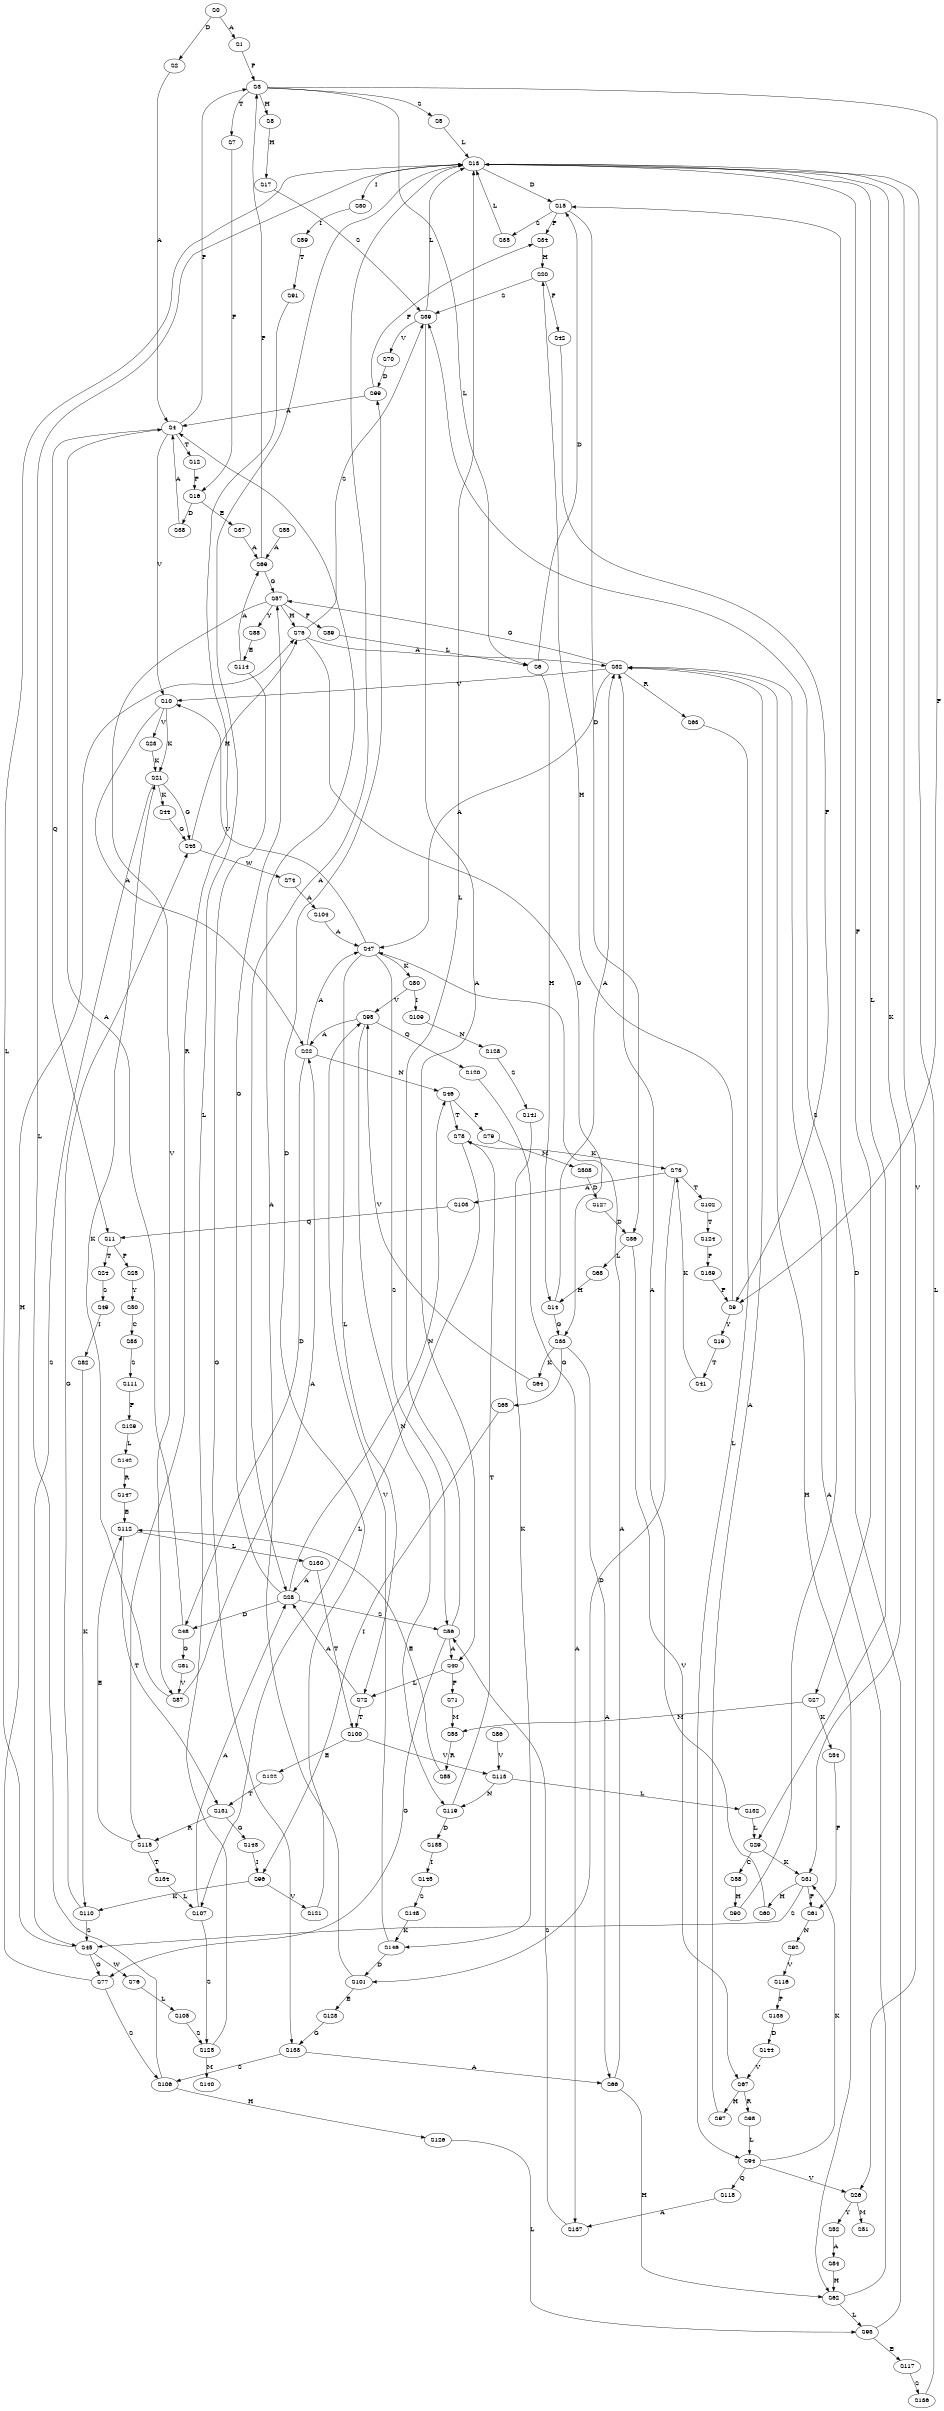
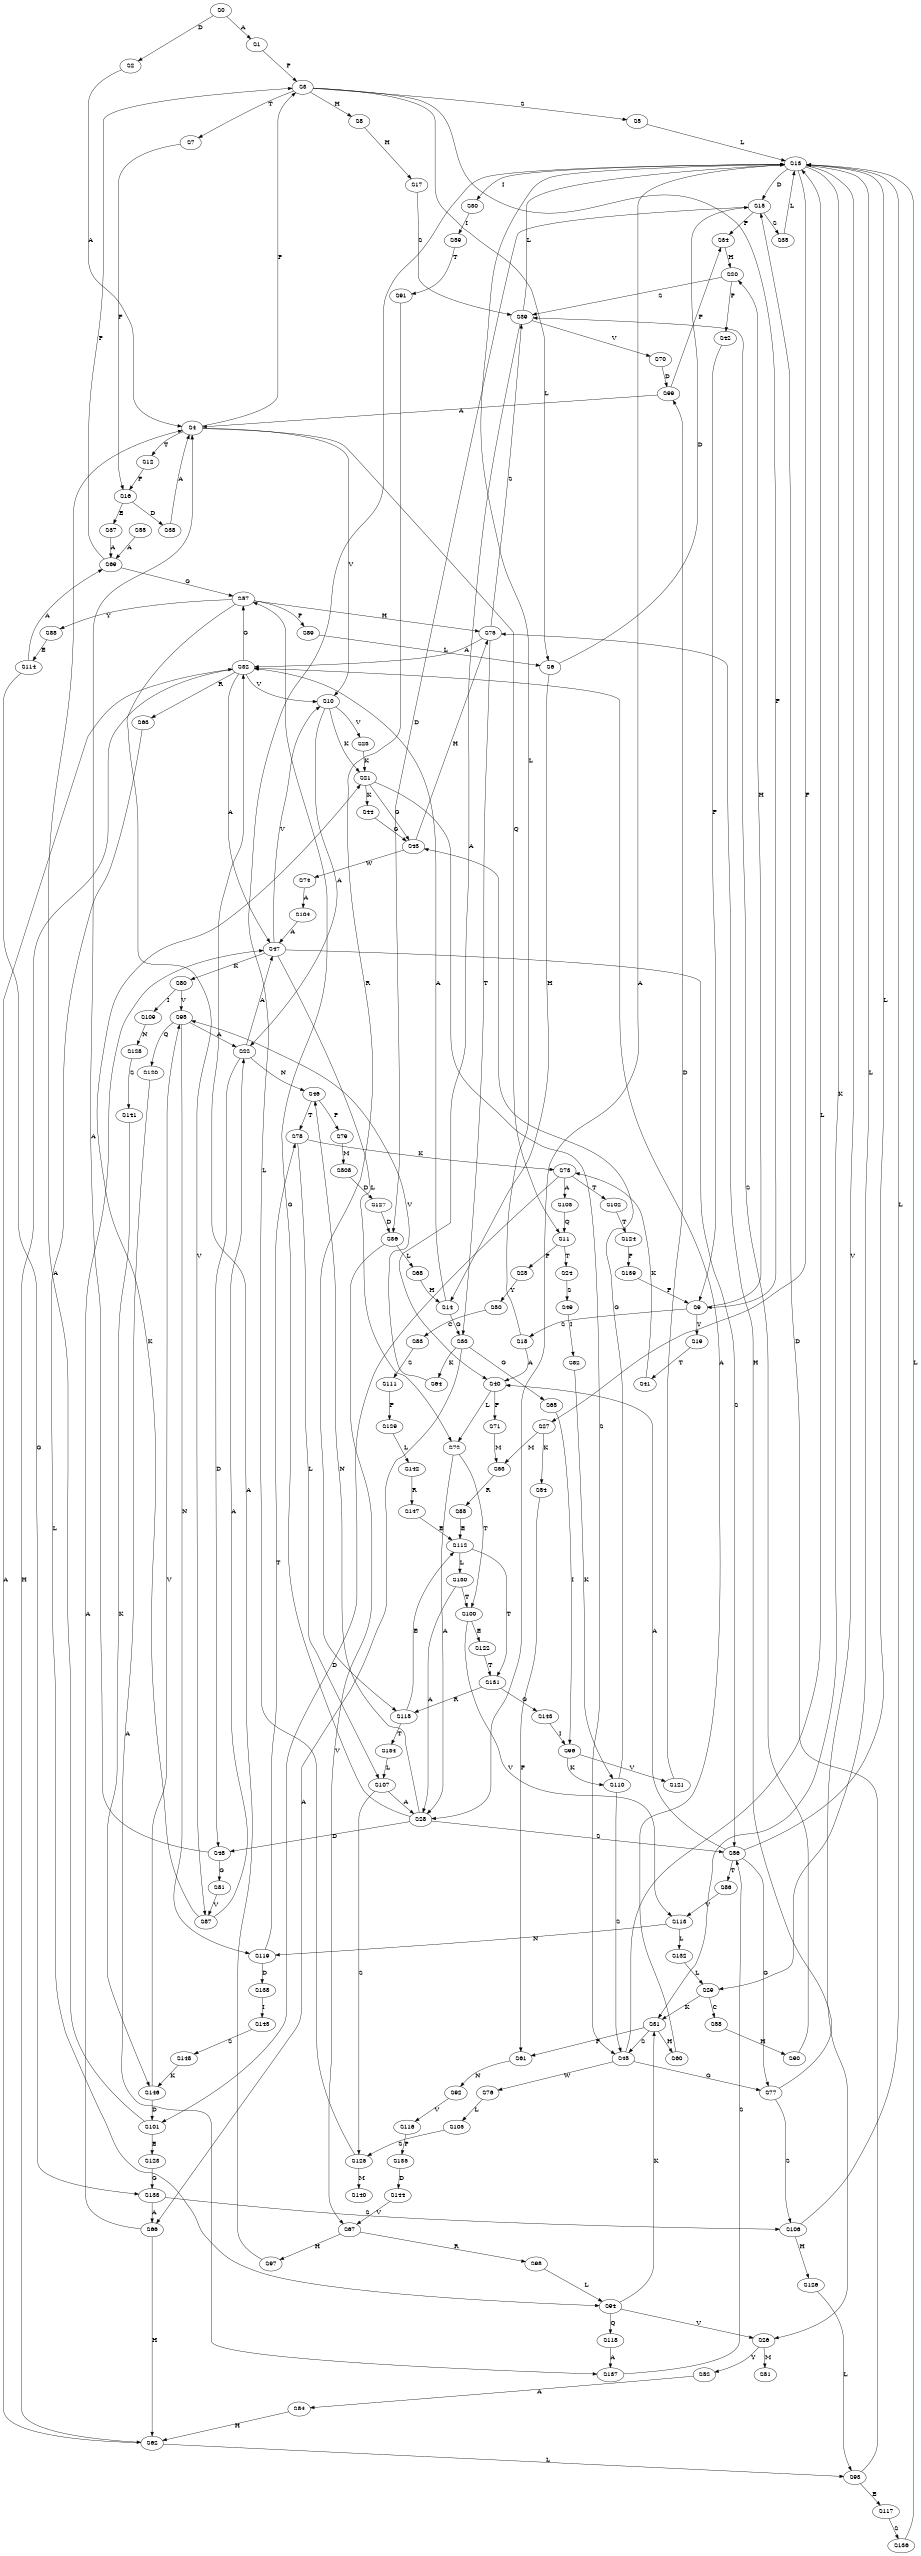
(579, 983) -> (486, 983)
none -> (522, 1342)
none -> (731, 1869)
